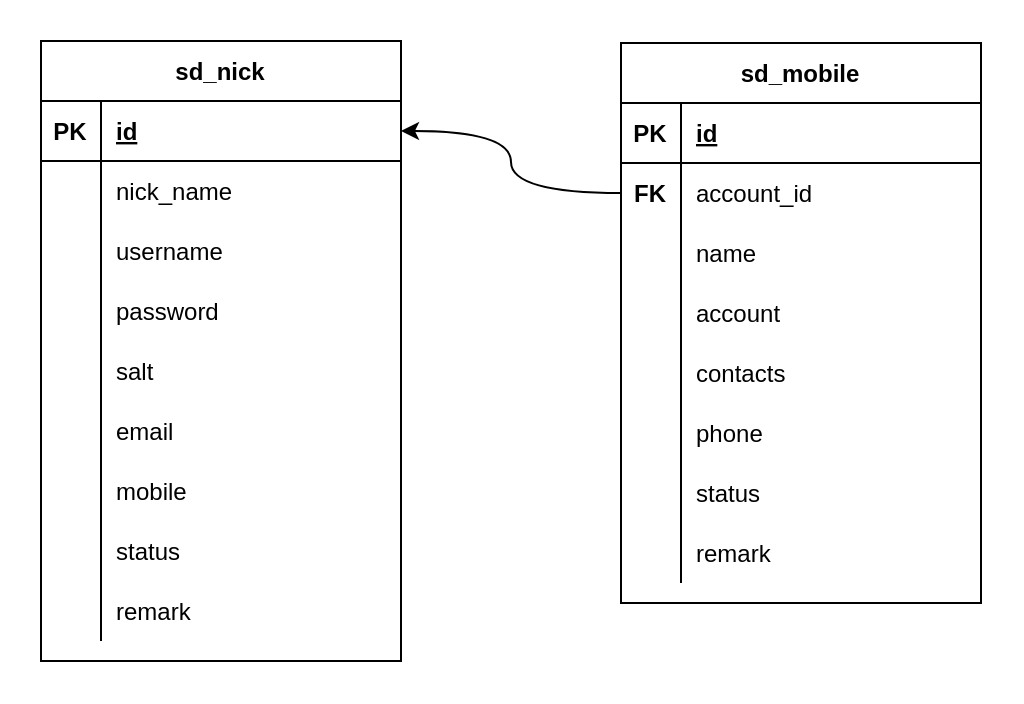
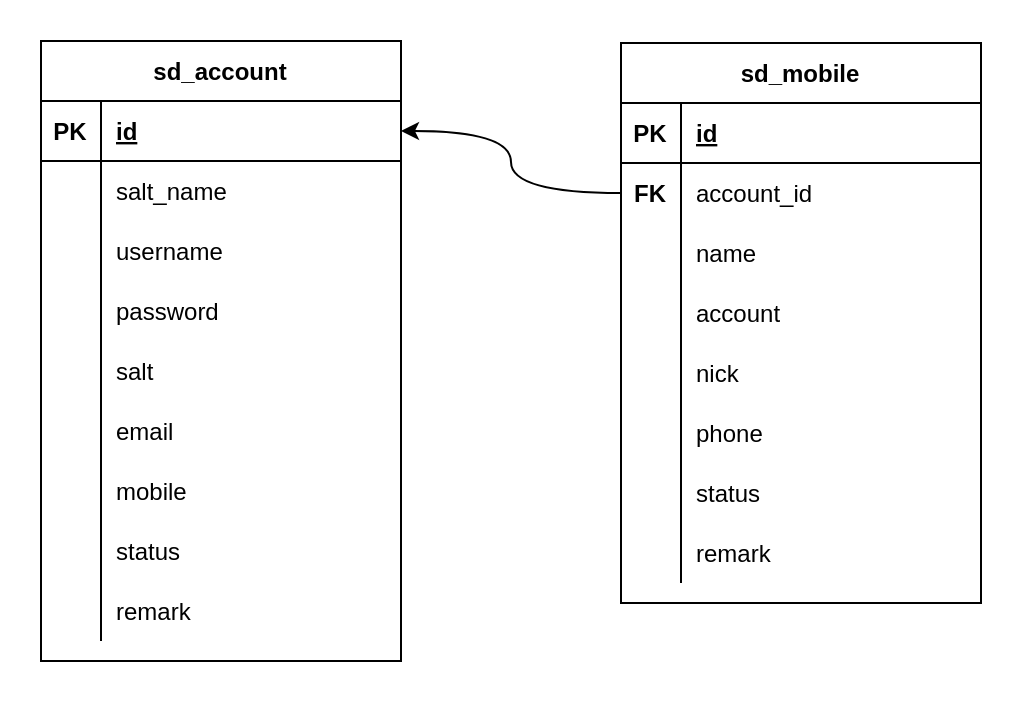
(220, 72) -> (220, 72)
(173, 192) -> (173, 192)
(750, 374) -> (720, 374)
